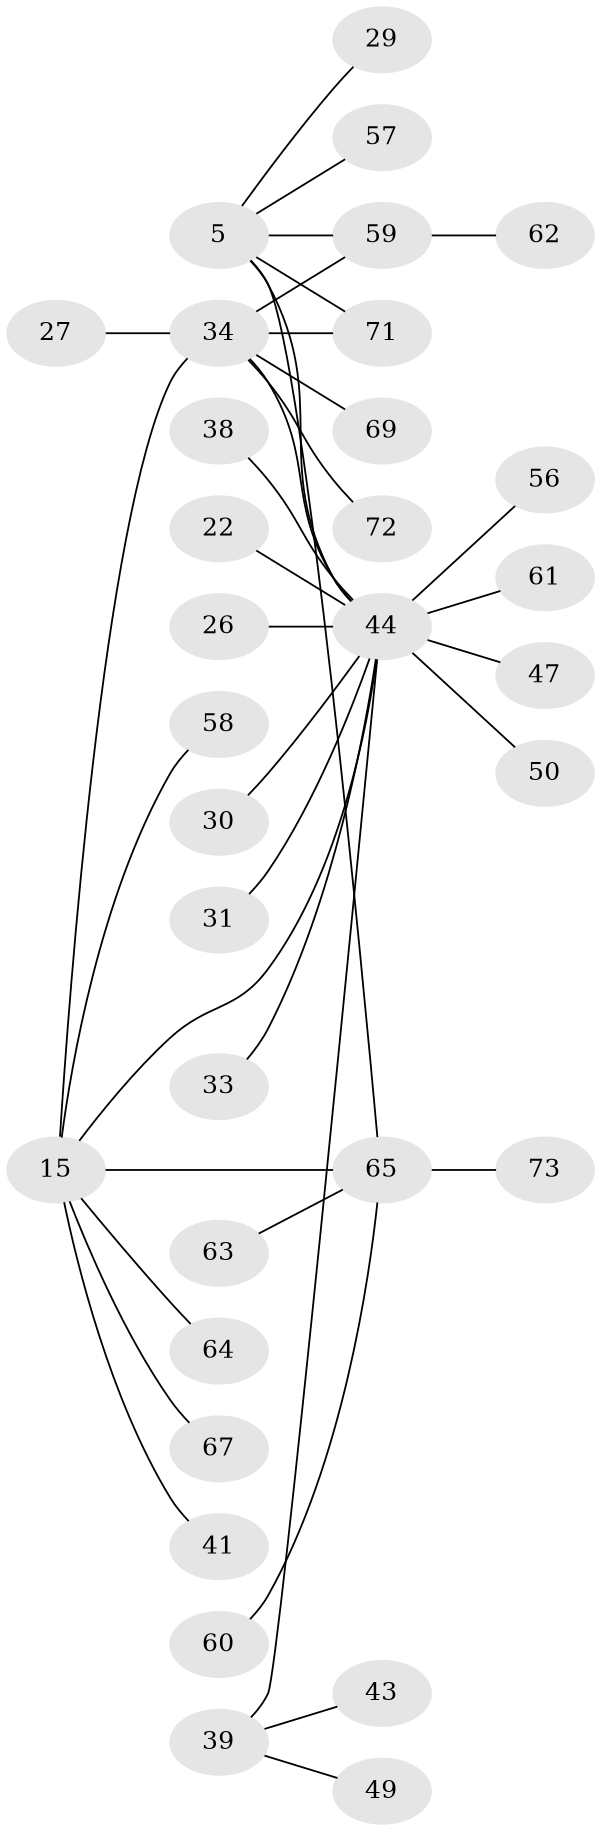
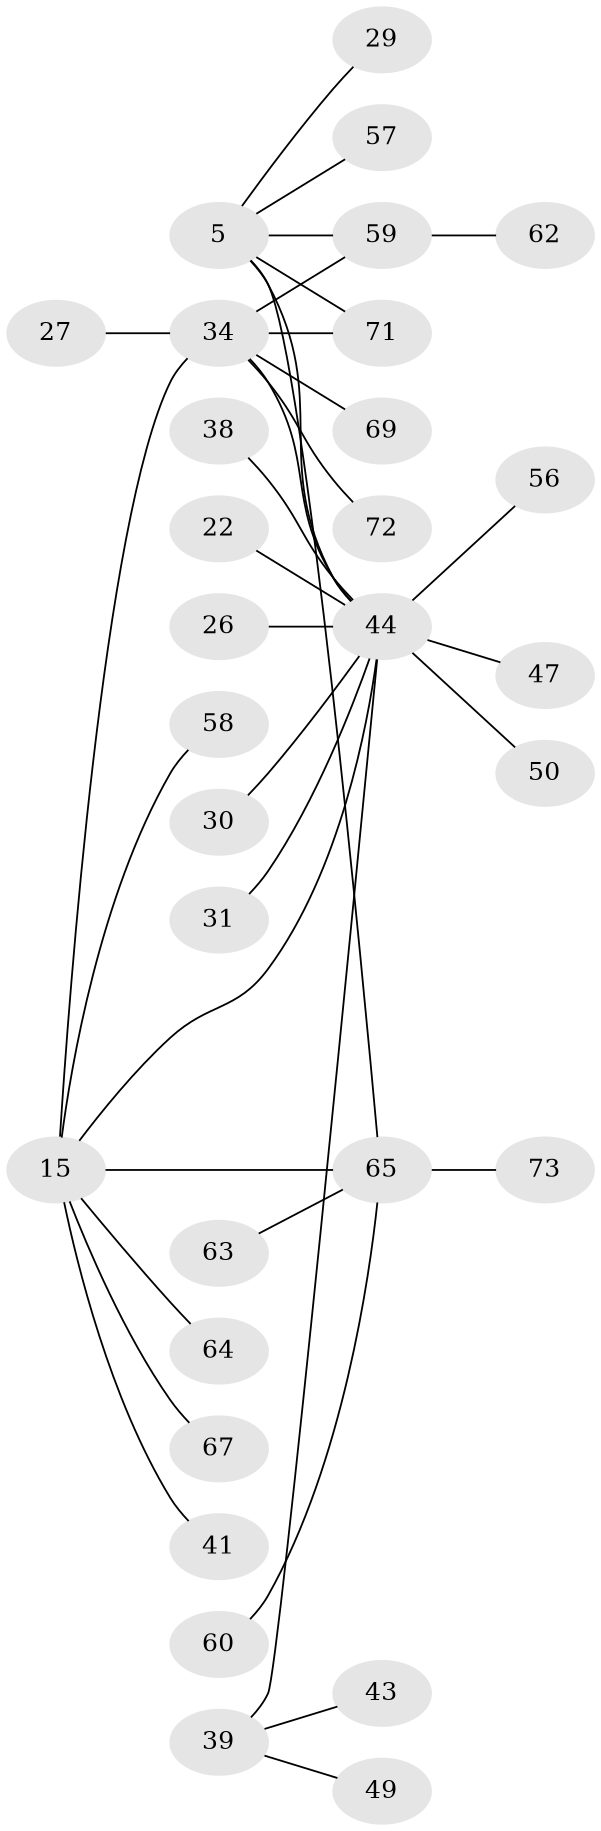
(545, 578) -> none
(219, 1087) -> none
